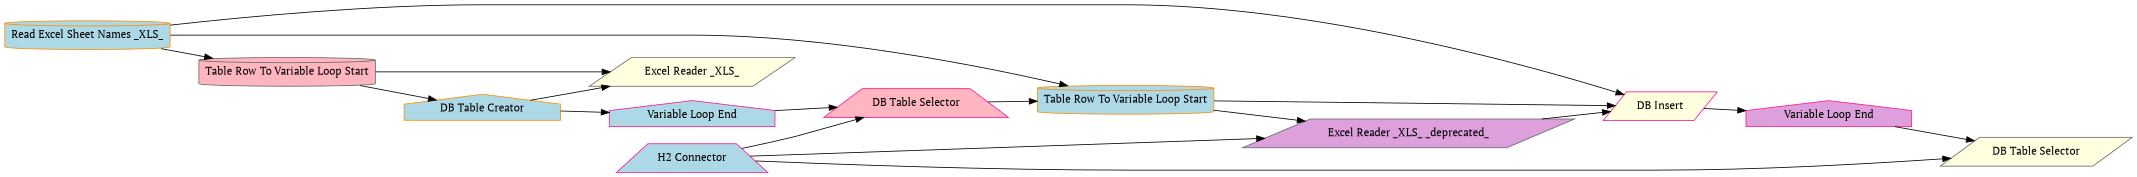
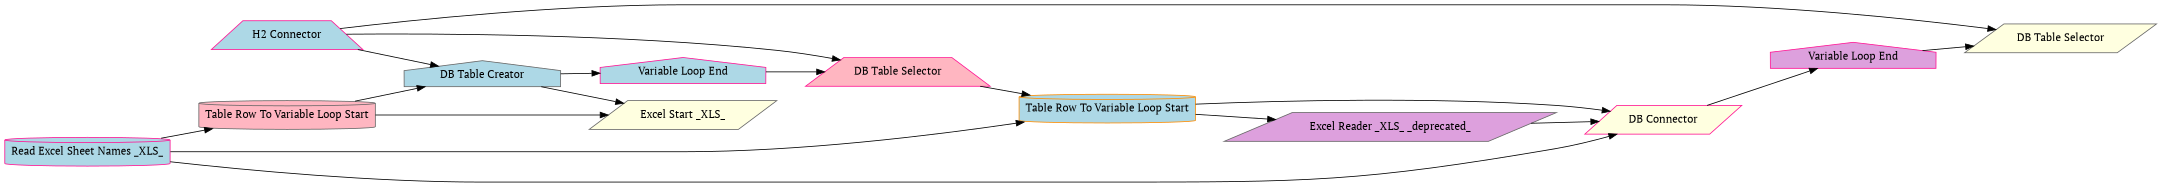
(87, 35) -> (87, 152)
(692, 72) -> (683, 115)
(1660, 106) -> (1663, 120)
(482, 109) -> (482, 75)
(1003, 147) -> (394, 57)
